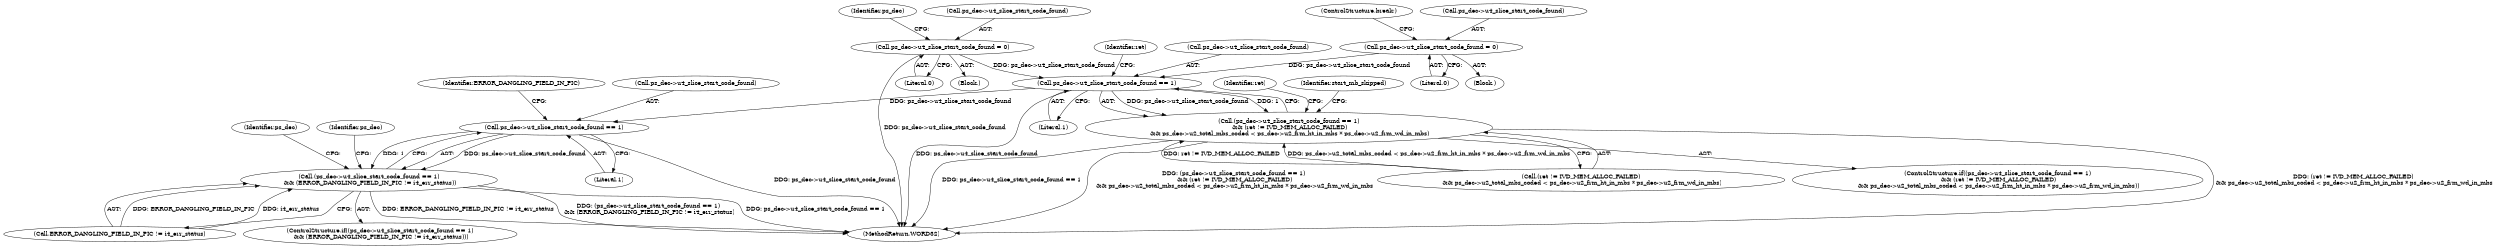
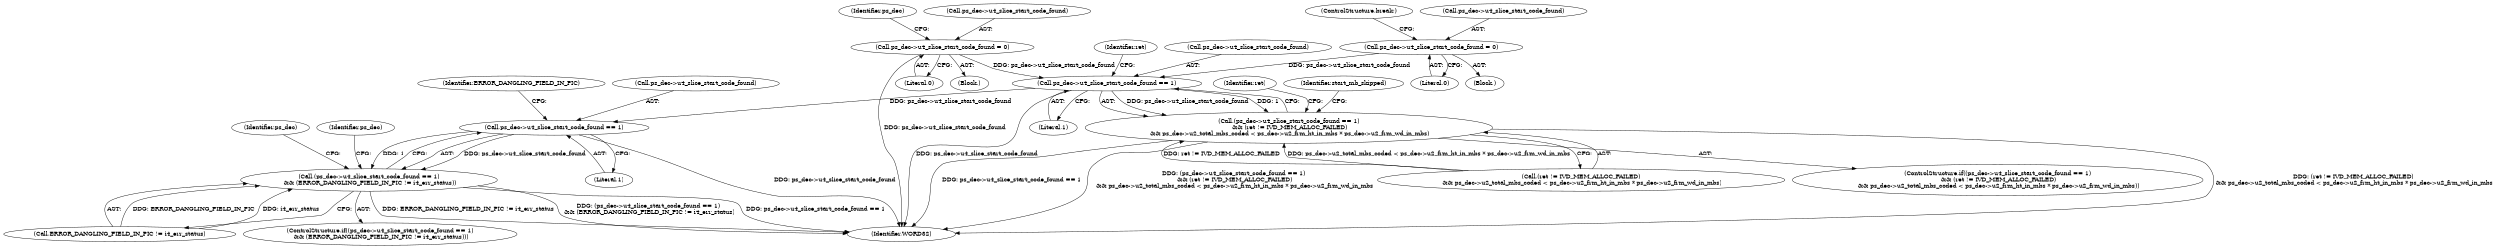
(901, 234) -> (901, 234)
